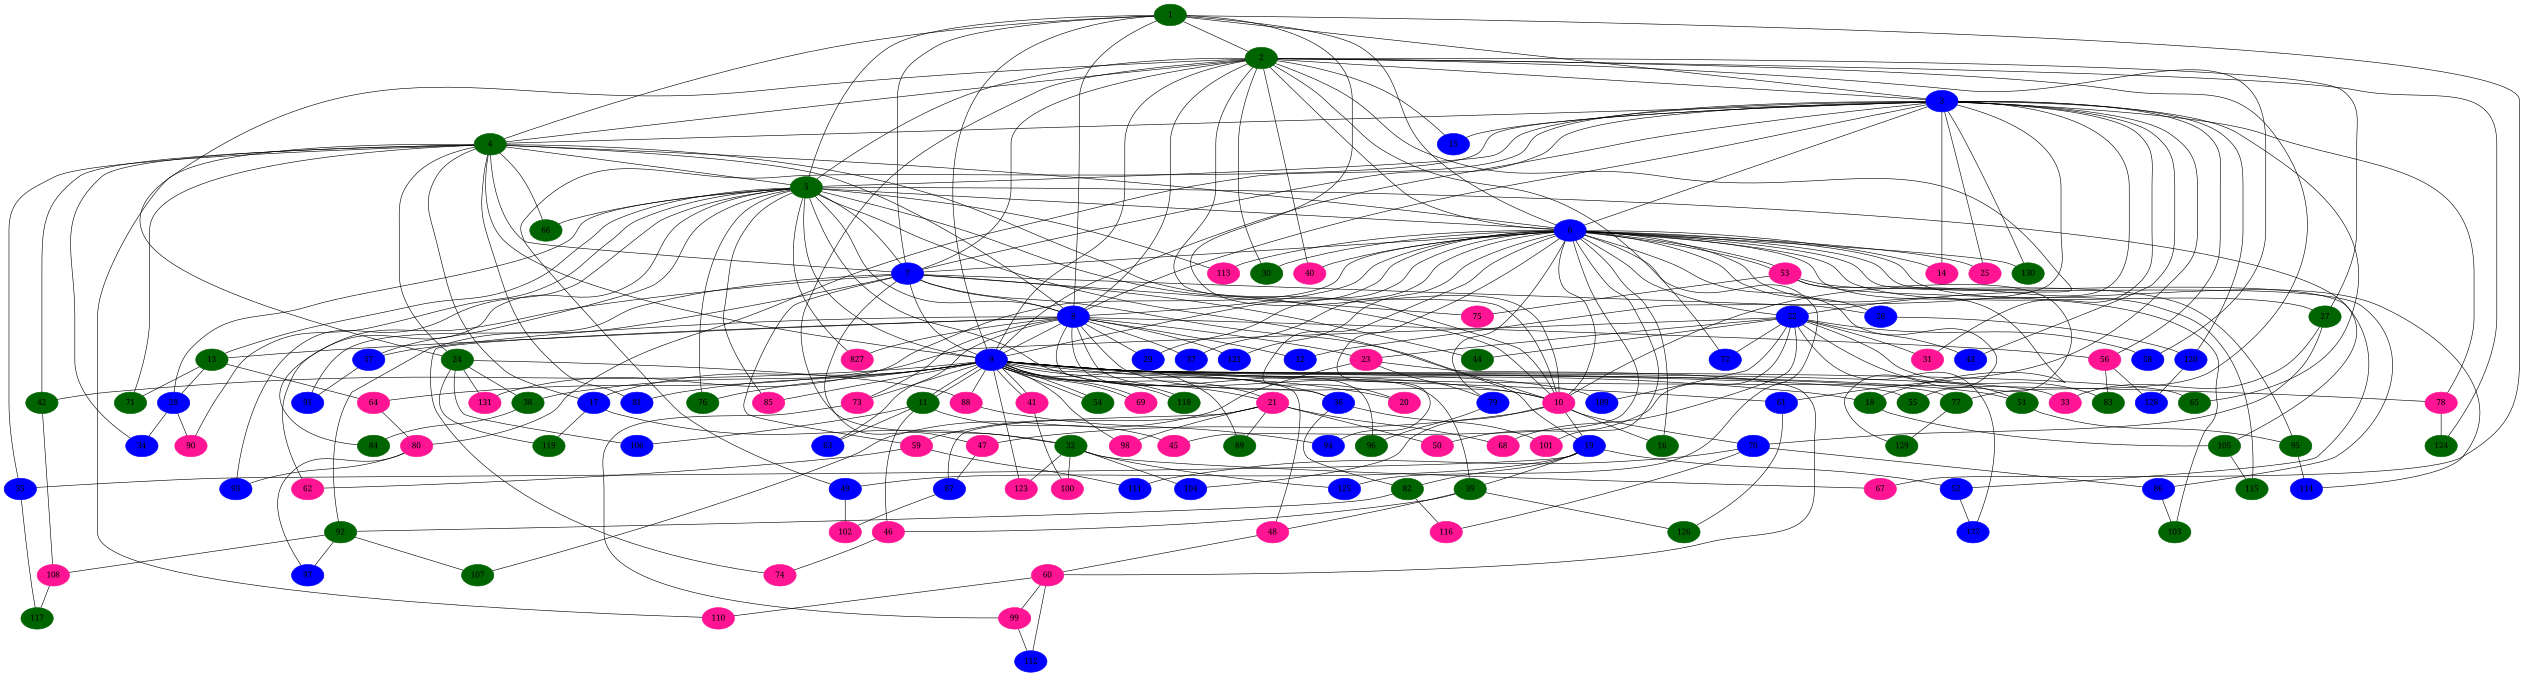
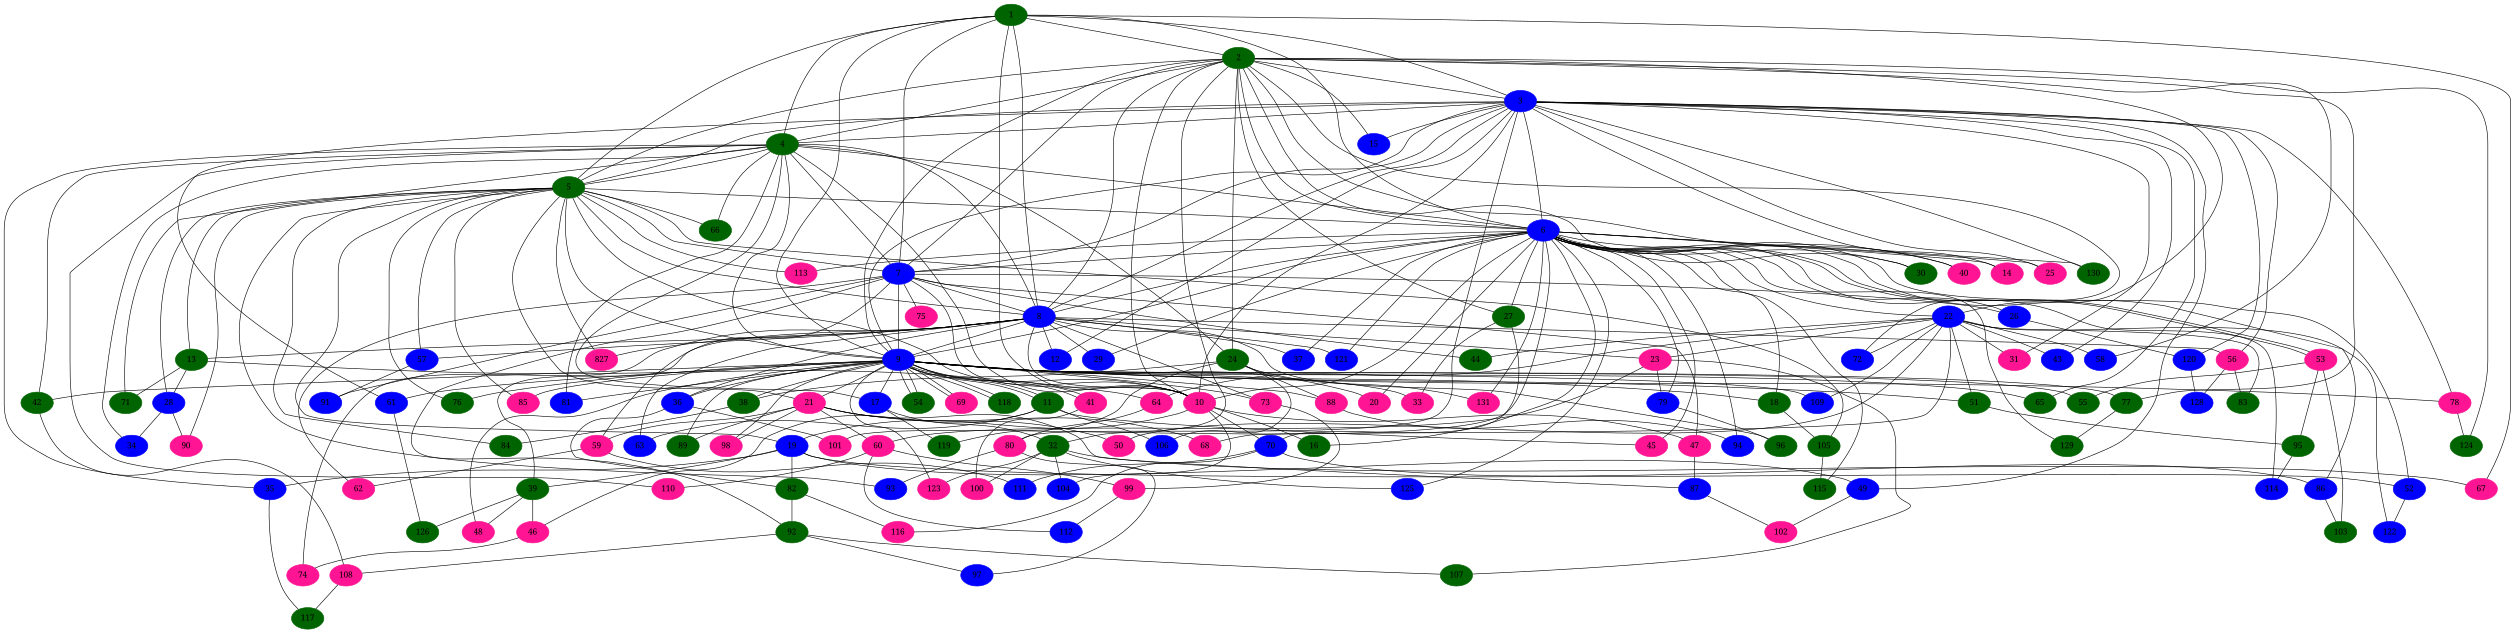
(1645, 293) -> none
(1160, 554) -> (855, 431)
